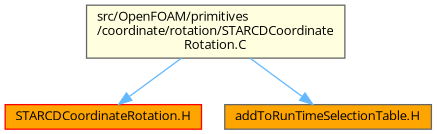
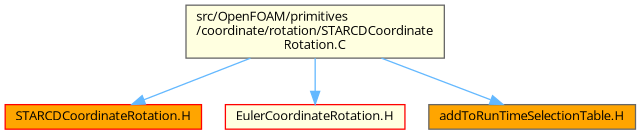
none -> (315, 117)
